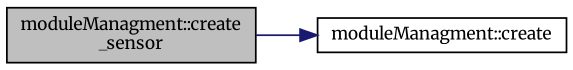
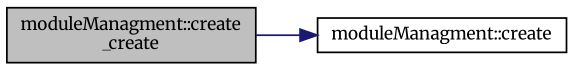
(131, 35) -> (131, 35)
